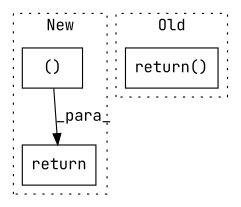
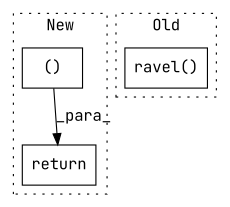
(172, 68) -> (166, 68)
